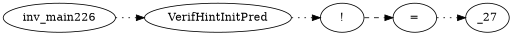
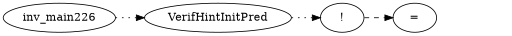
(487, 18) -> none
